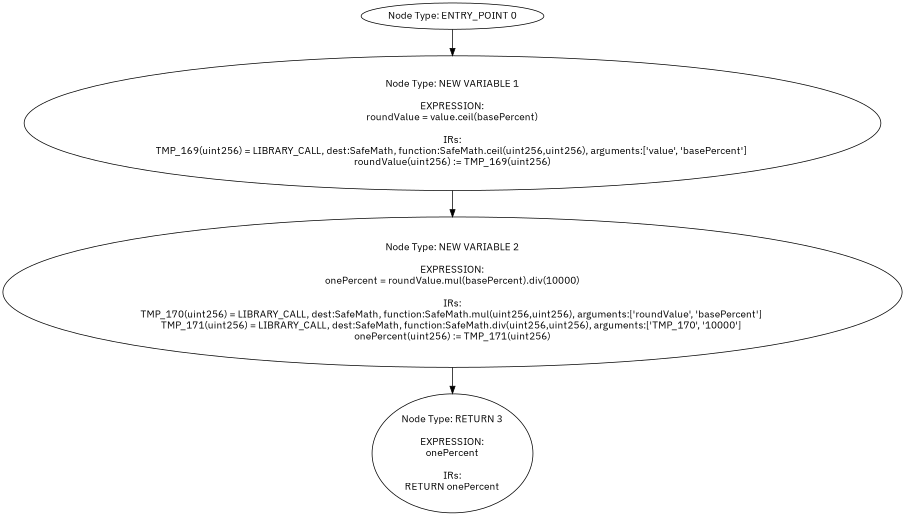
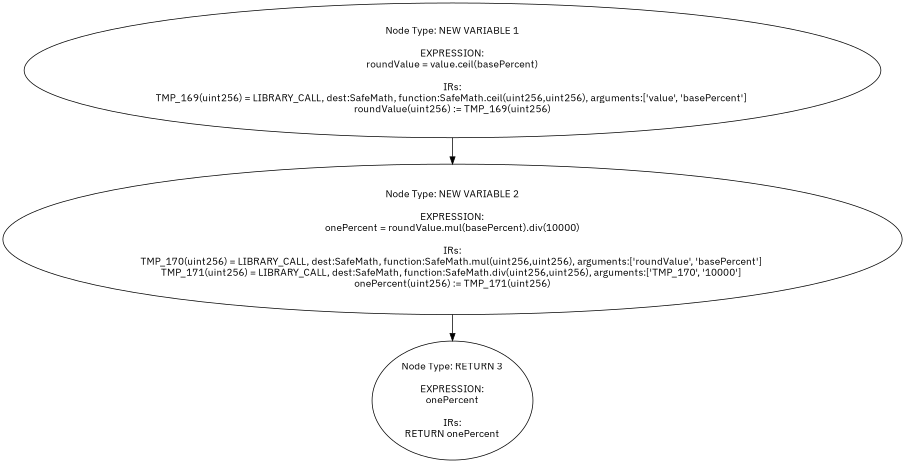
(453, 16) -> none
